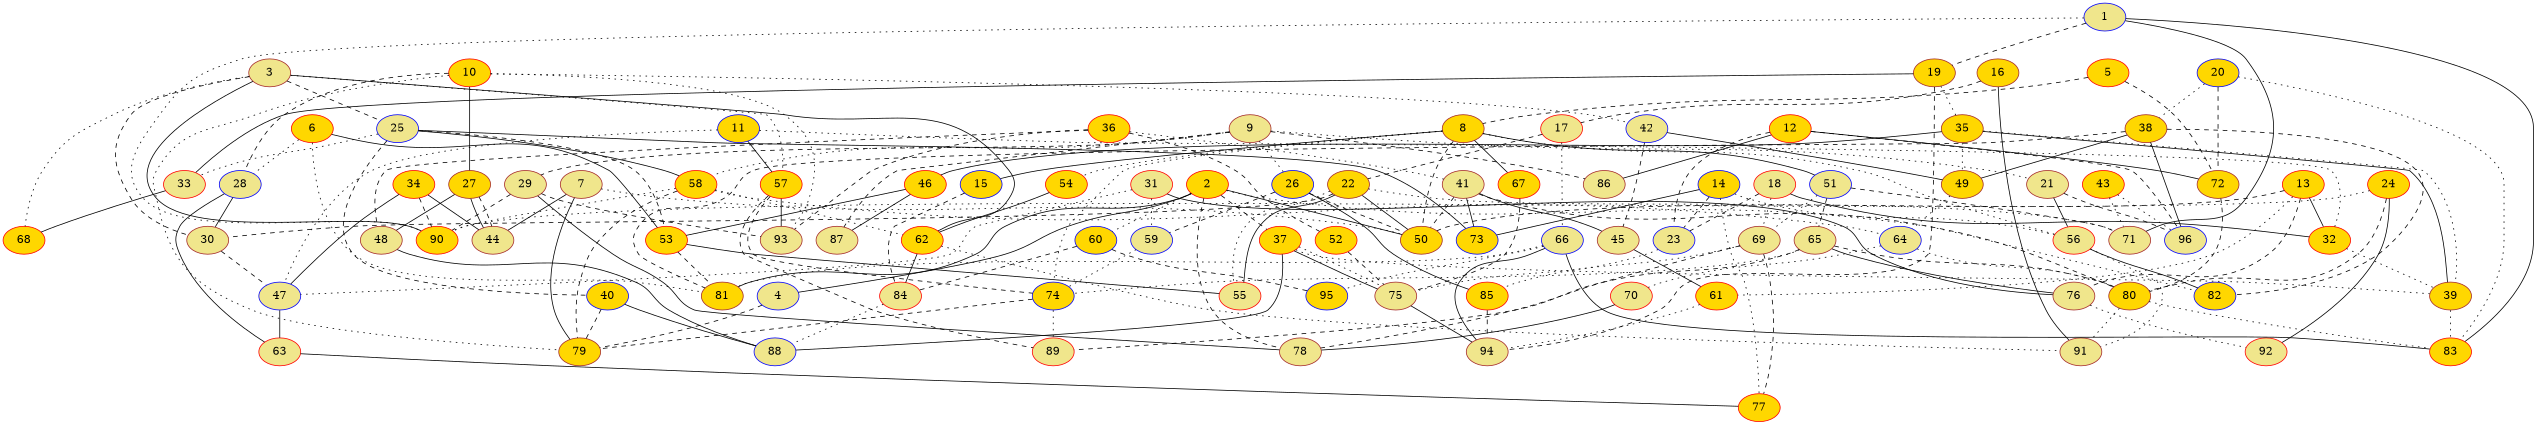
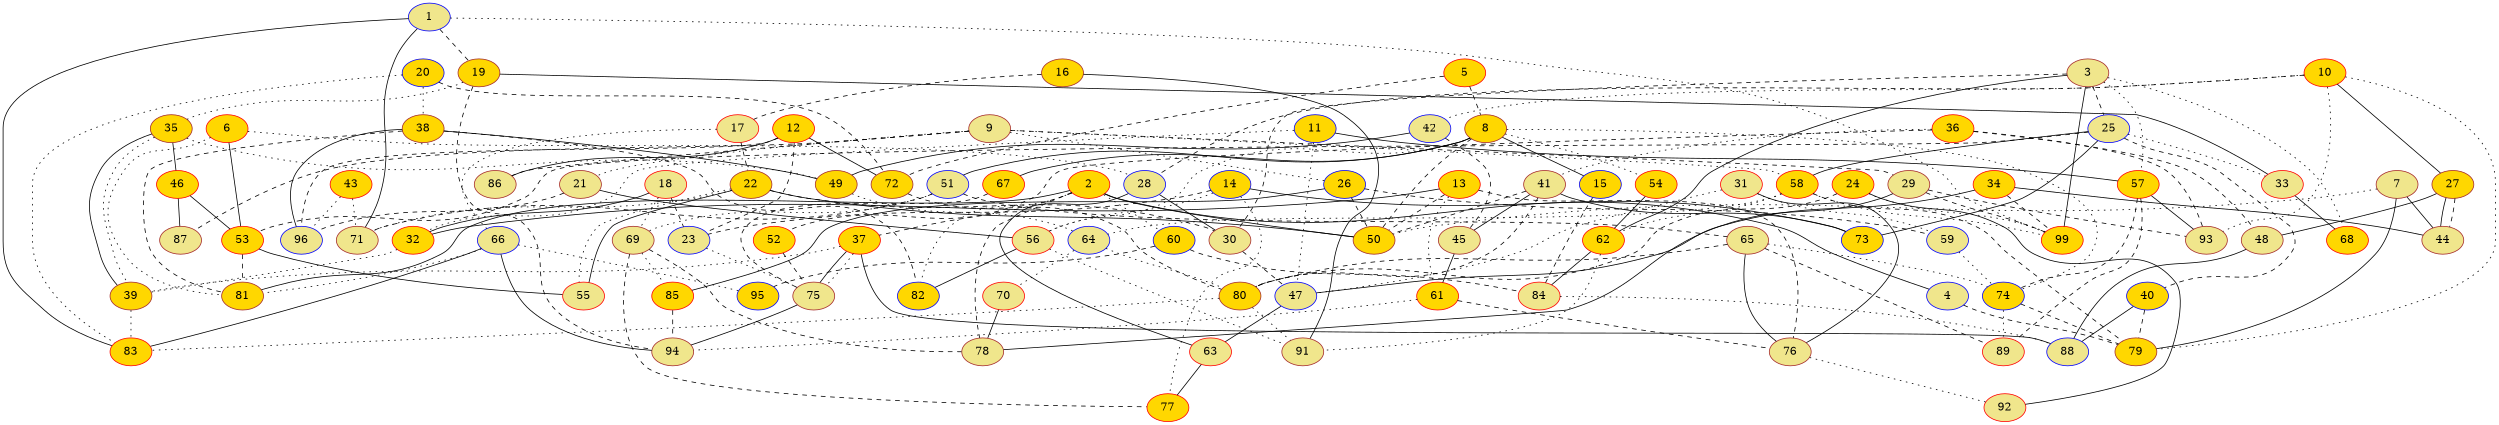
(437, 240) -> (2062, 240)
none -> (1614, 326)
